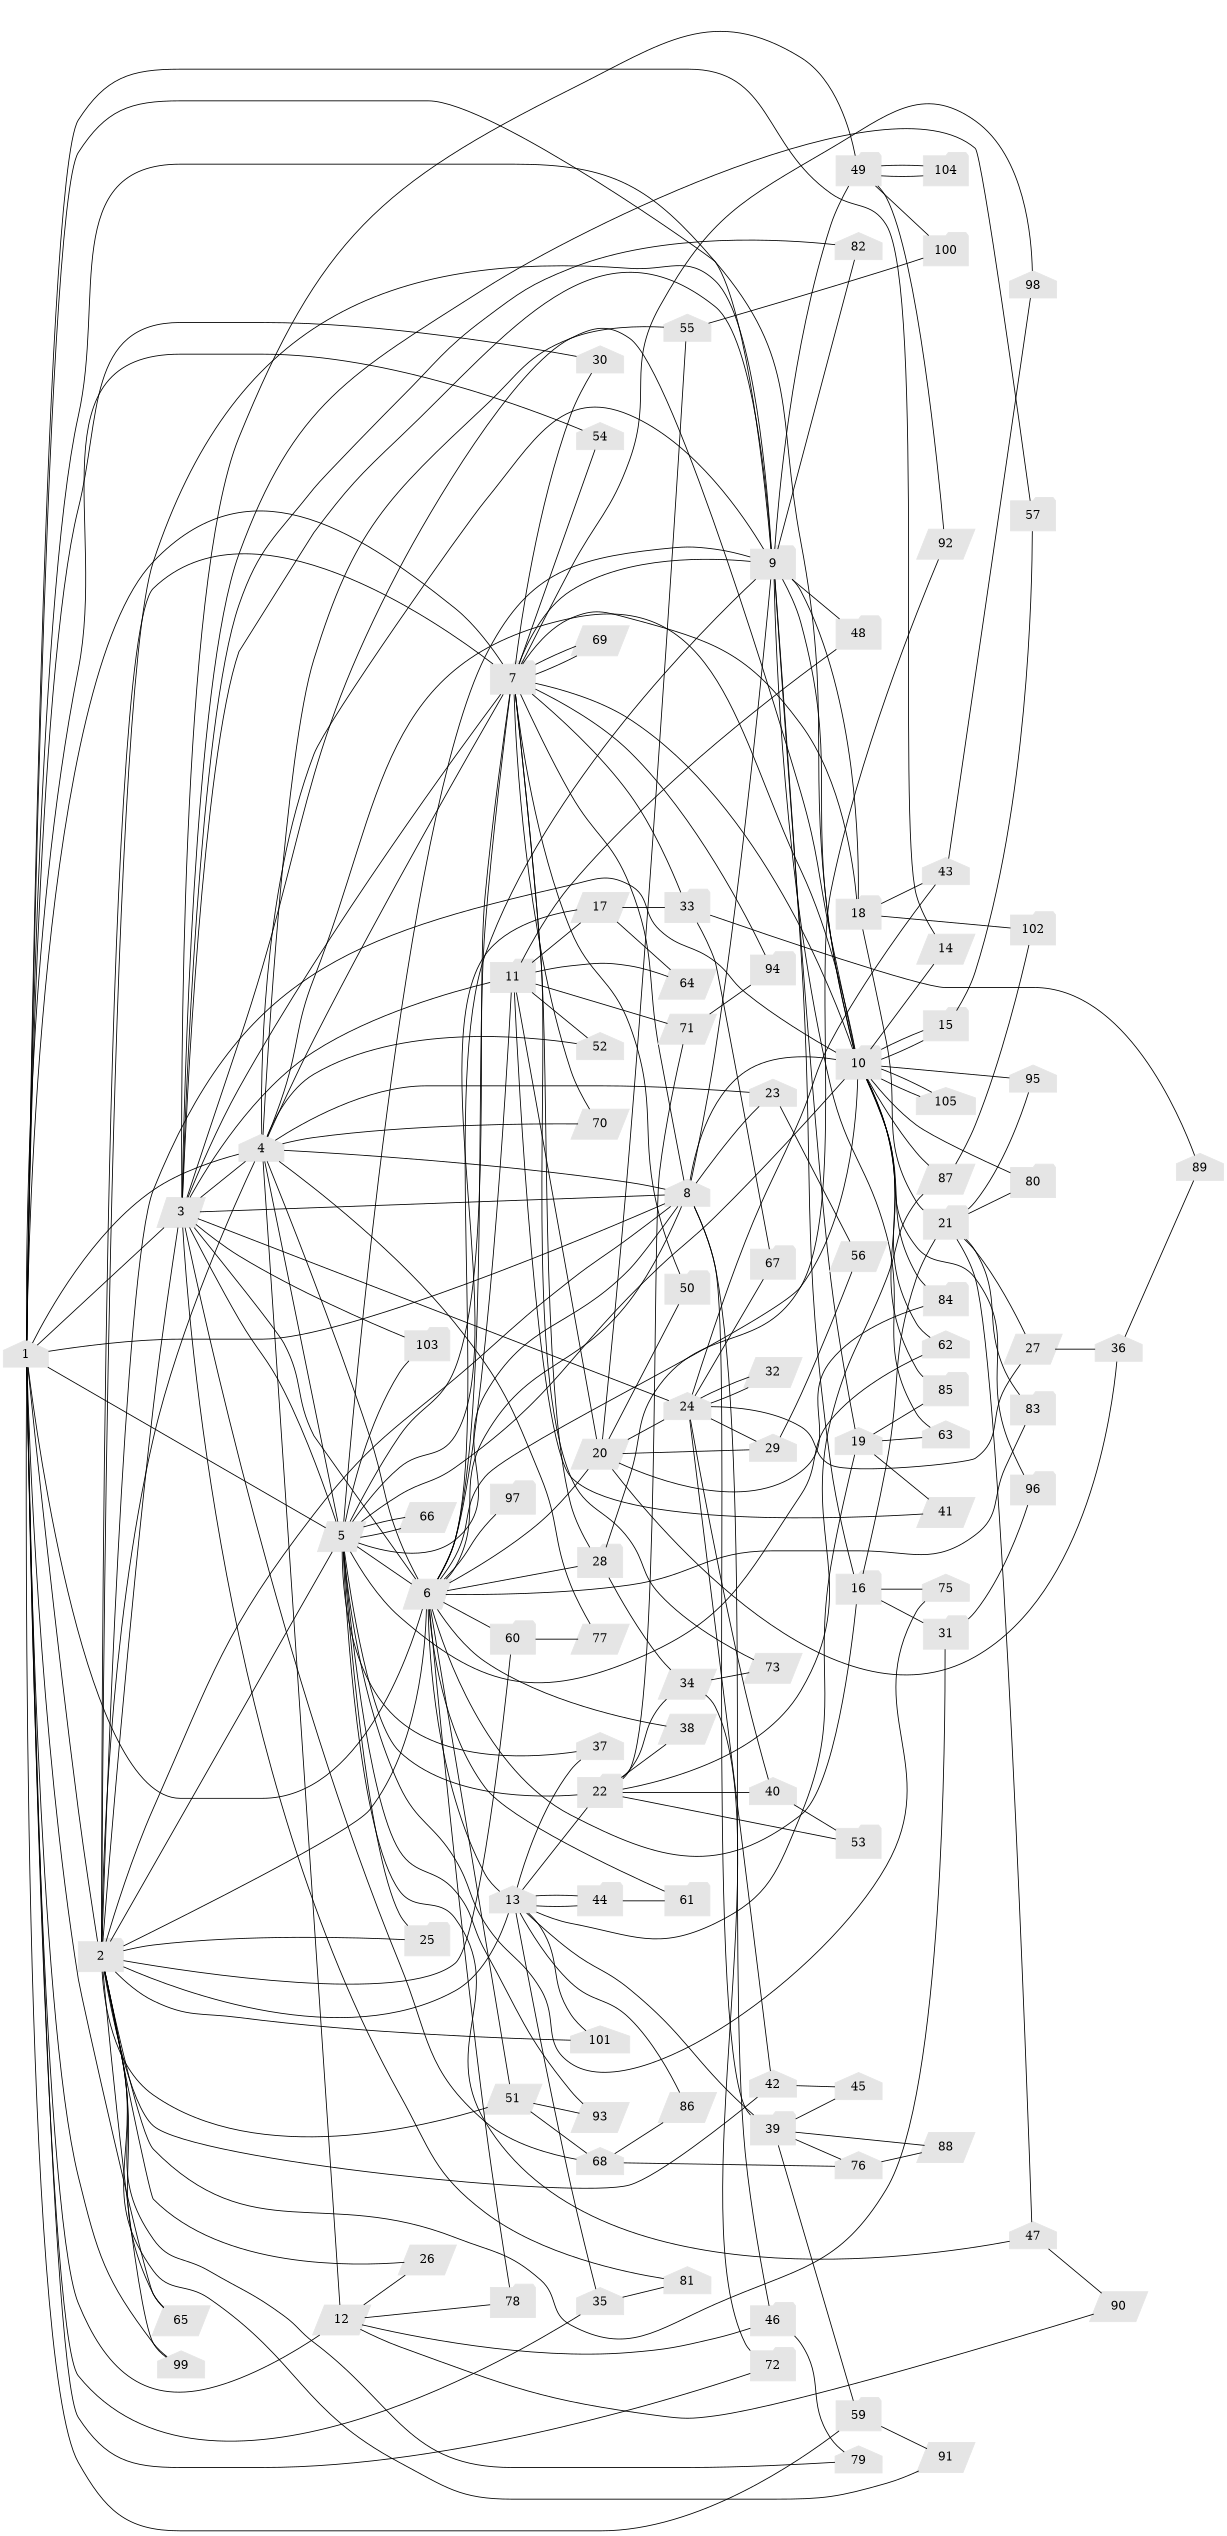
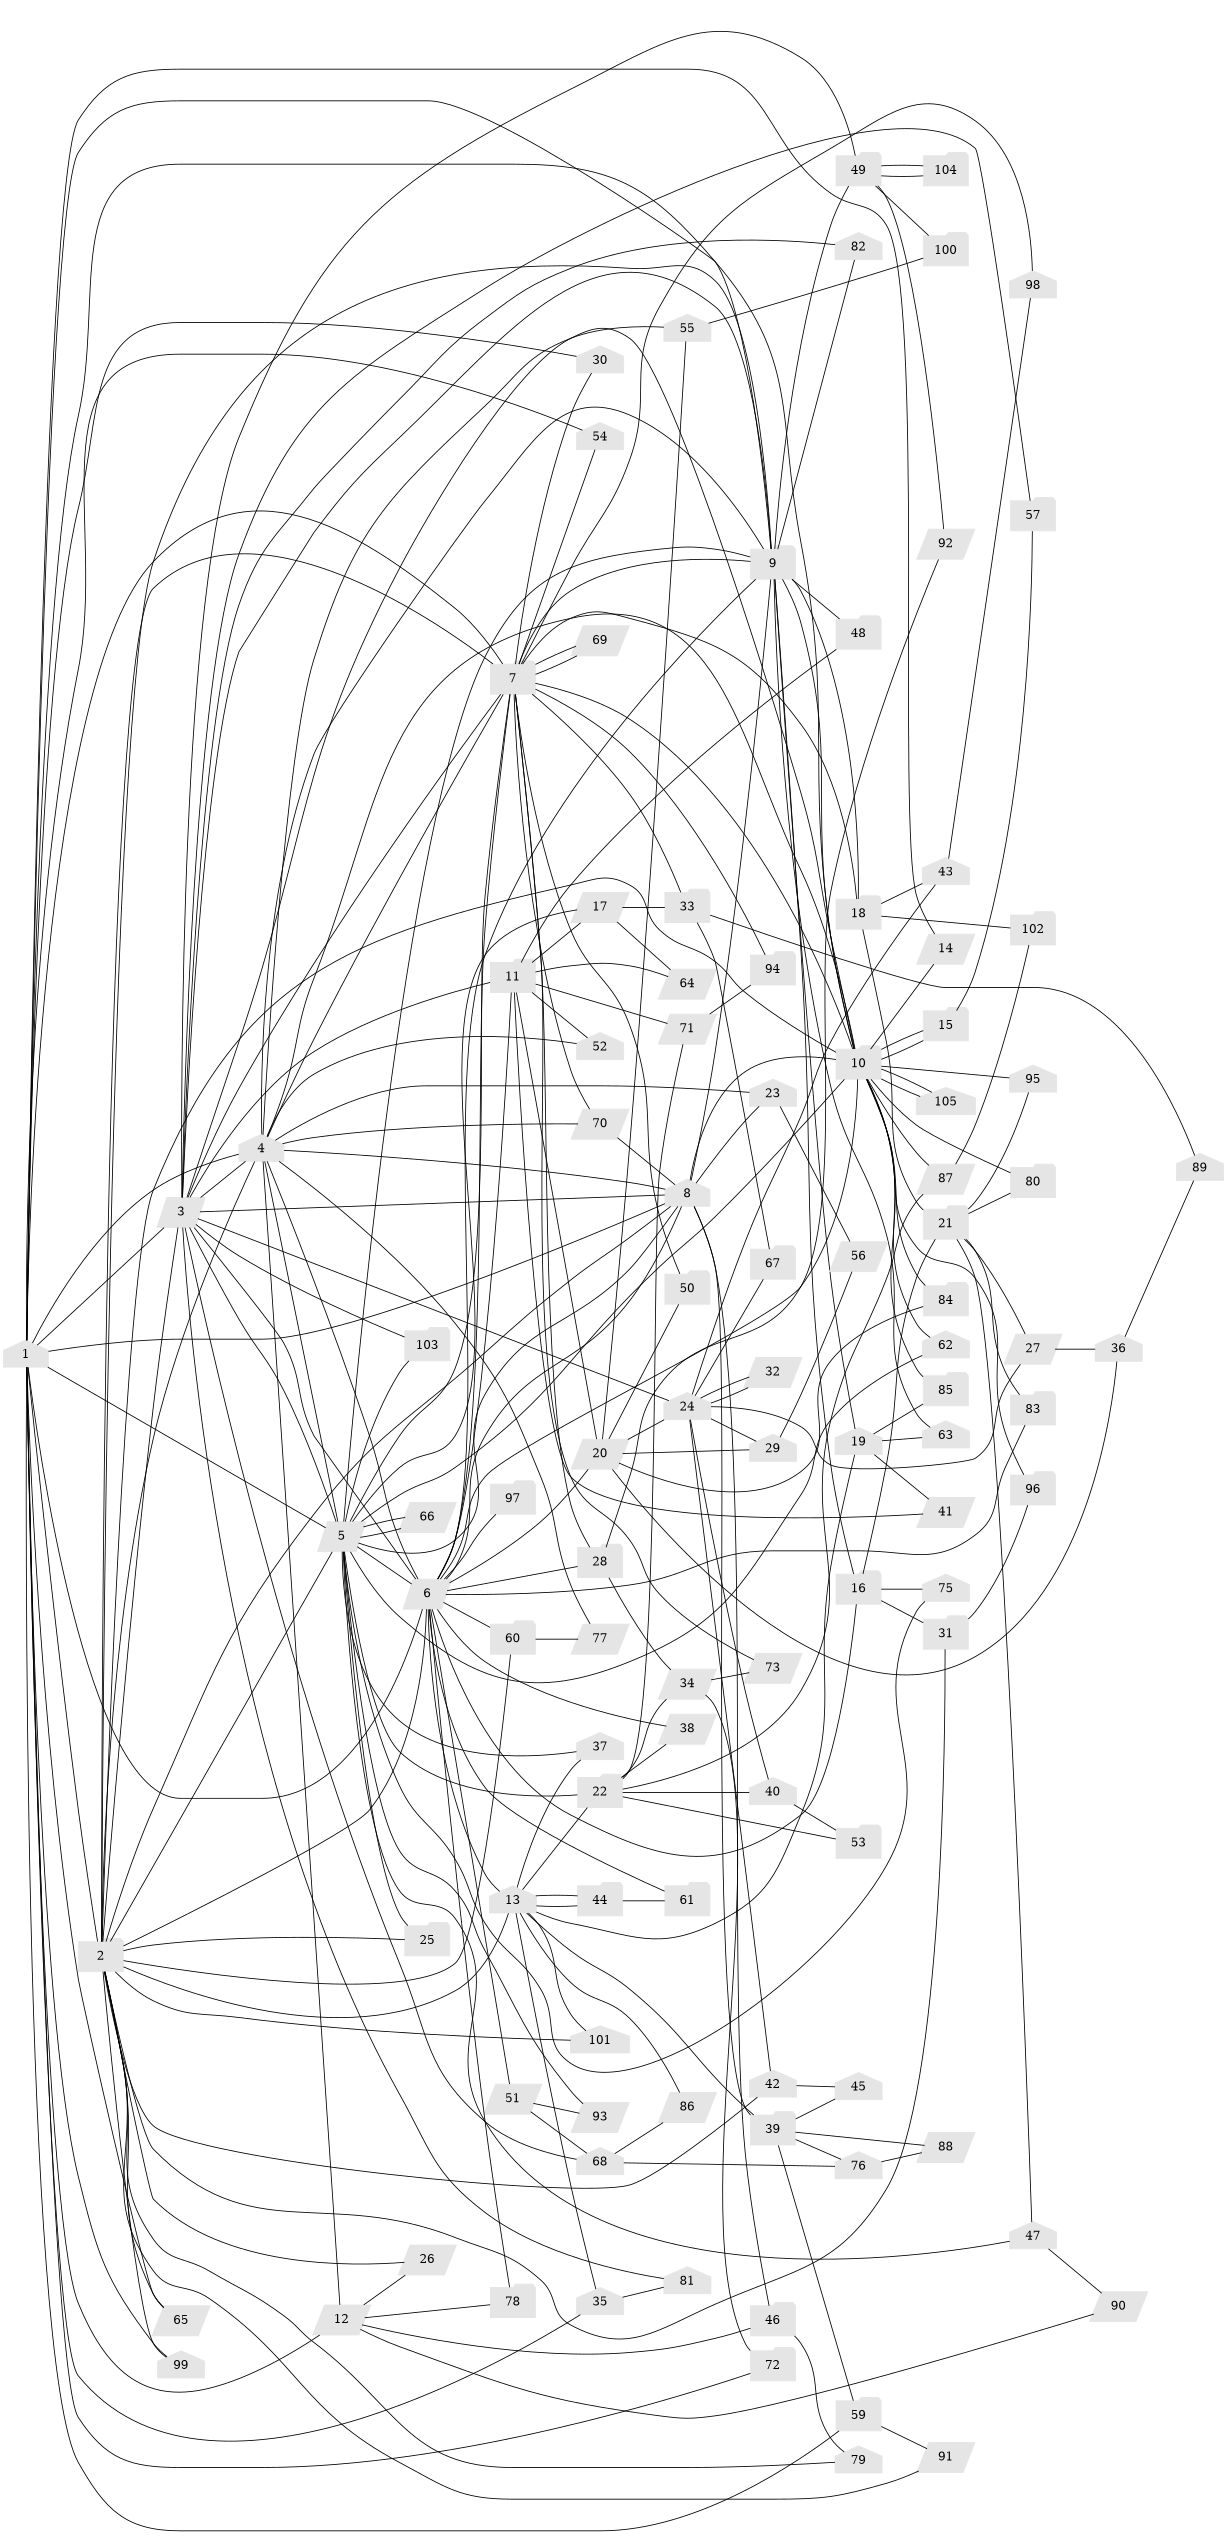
(634, 898) -> (643, 1159)
(250, 2132) -> none
